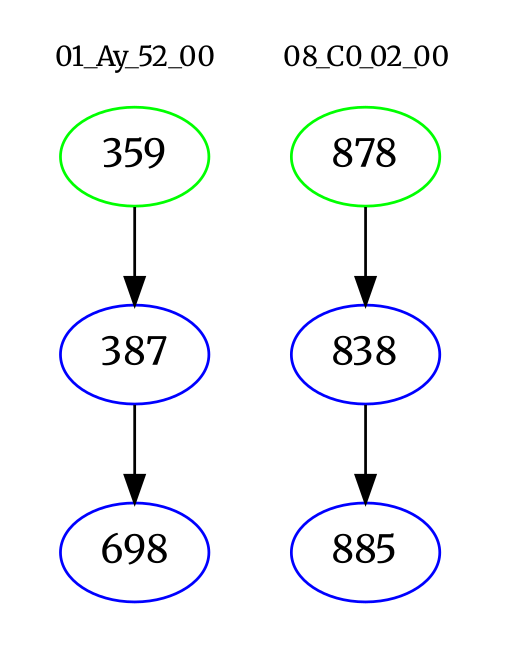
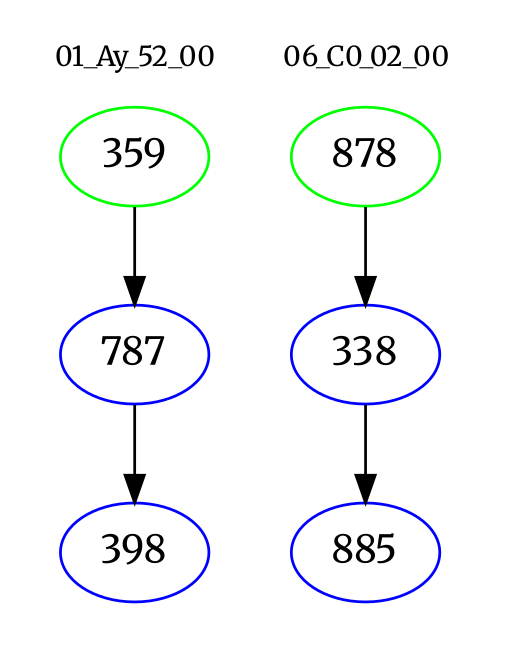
(367, 59) -> (367, 59)
(135, 355) -> (135, 355)
(366, 355) -> (366, 355)
(135, 552) -> (135, 552)
